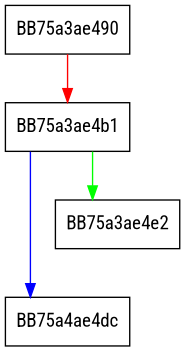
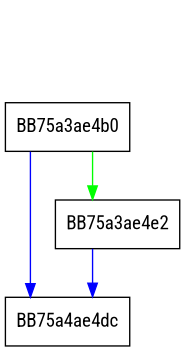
(68, 30) -> none
(68, 127) -> (68, 127)
none -> (93, 266)
